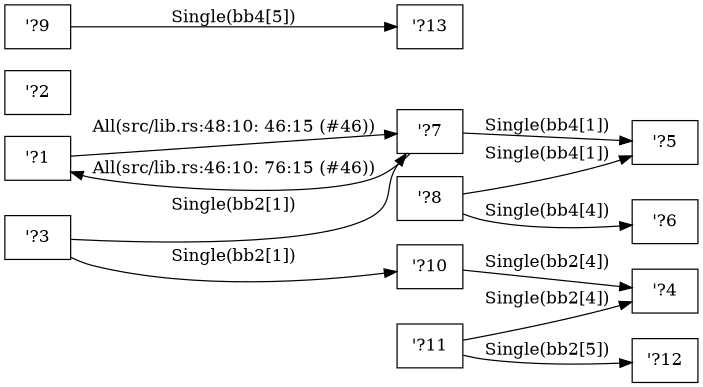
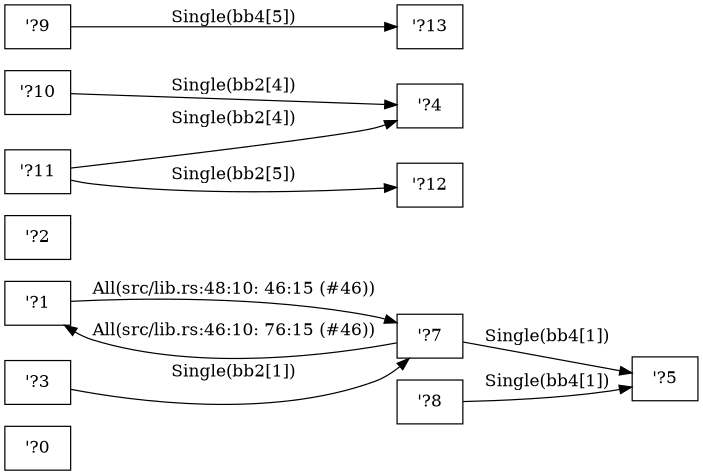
(665, 222) -> none
(226, 281) -> none
none -> (38, 448)
